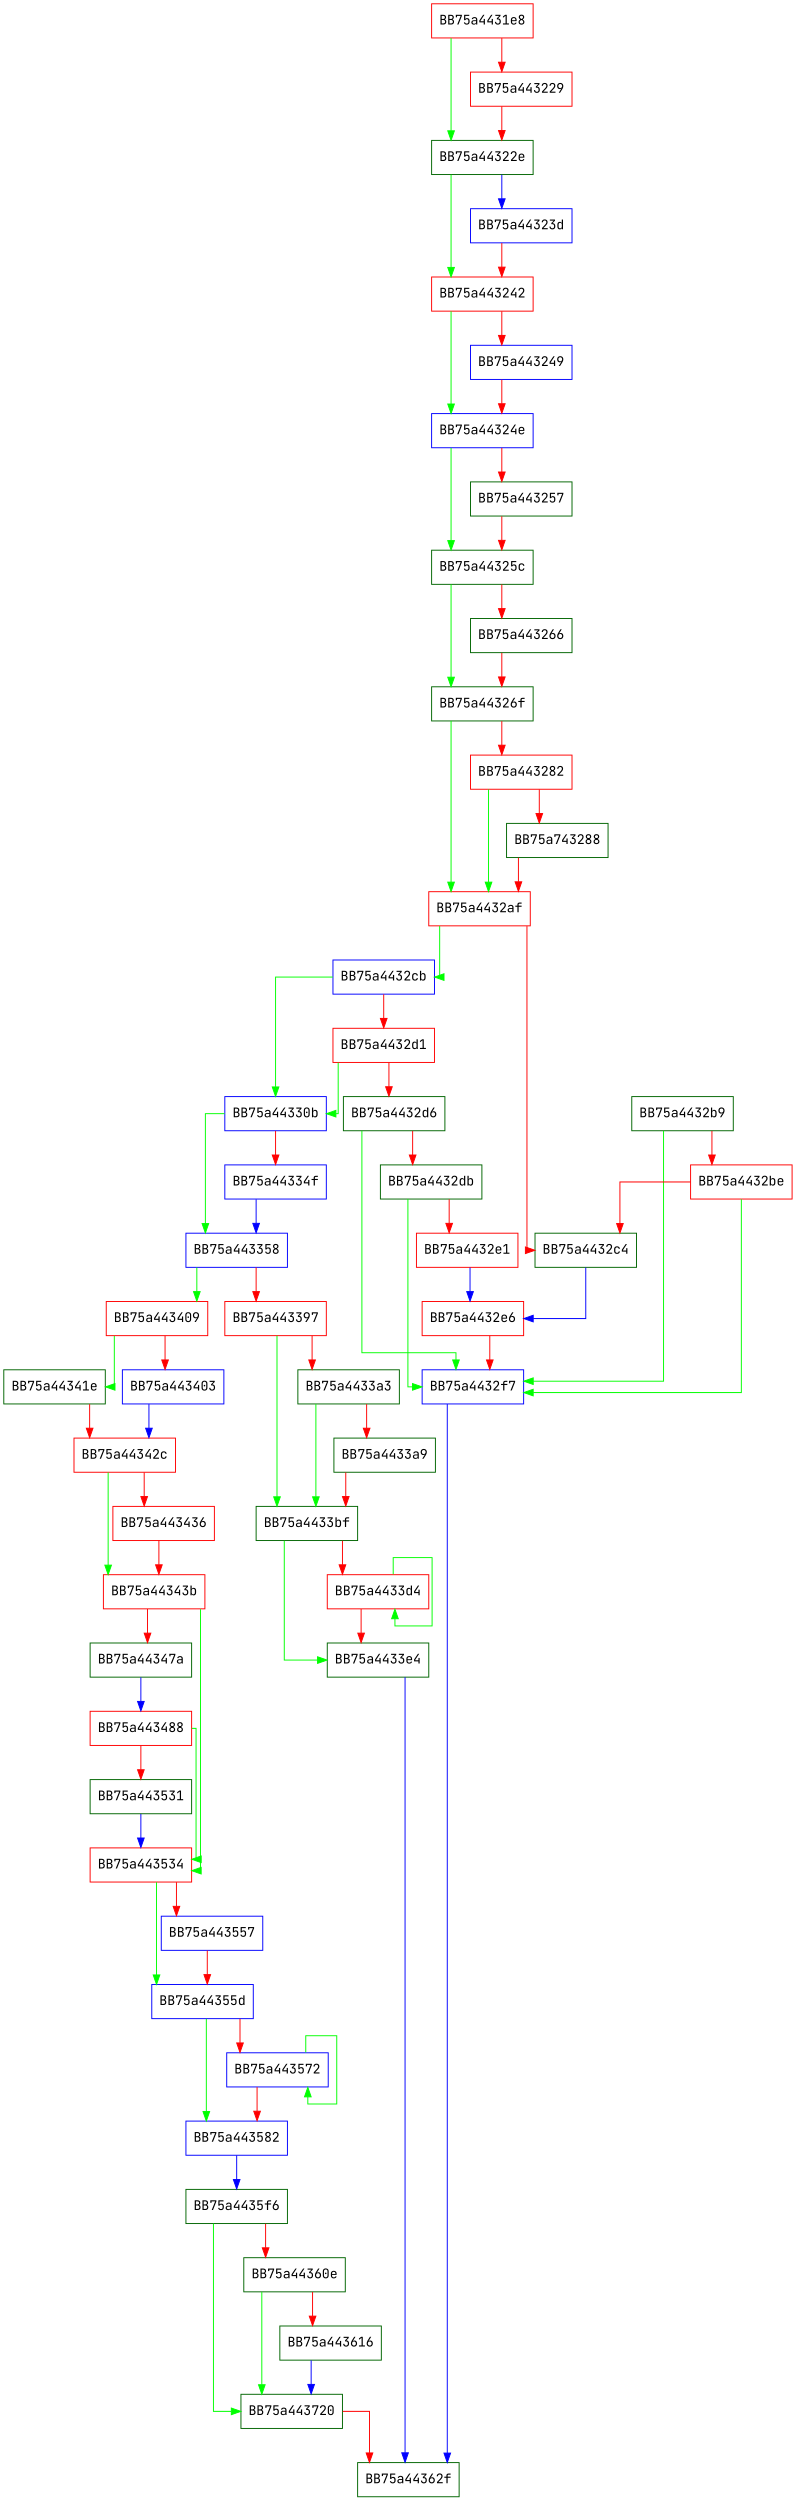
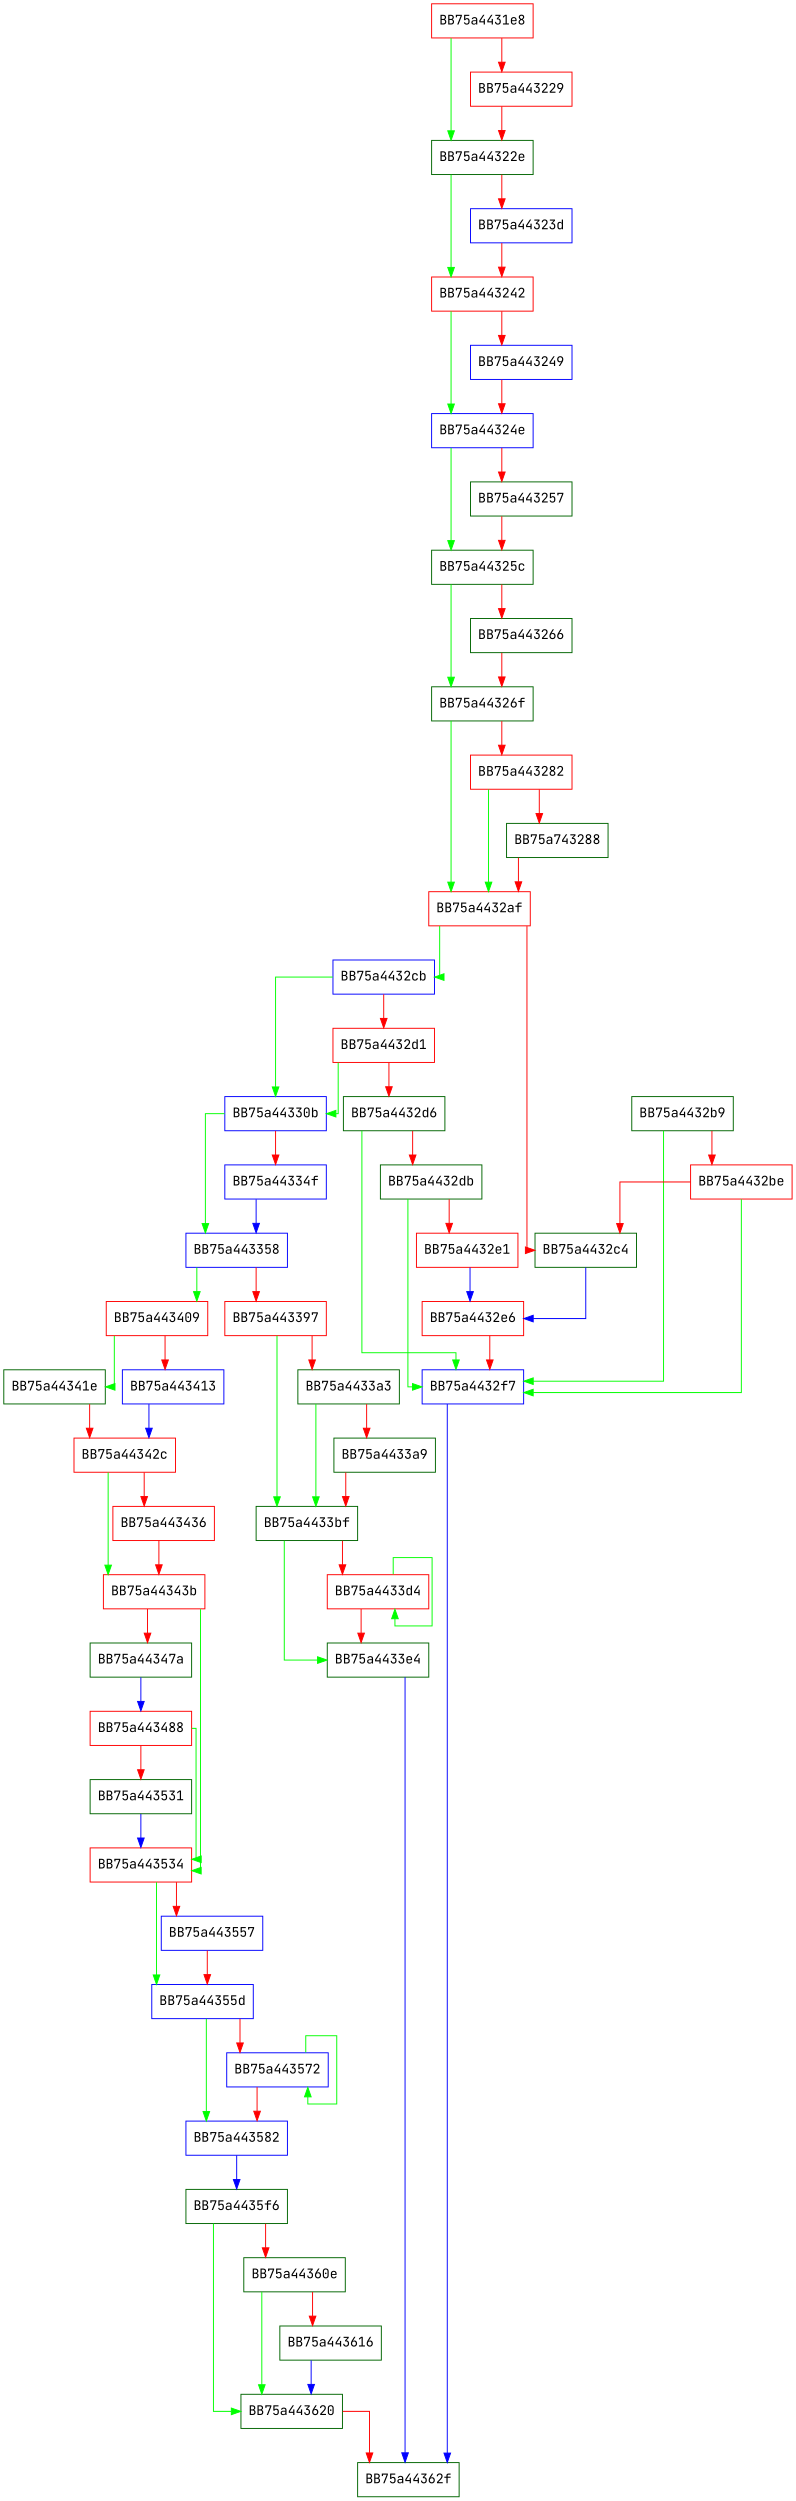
(502, 187) -> (502, 187)
(173, 1387) -> (173, 1387)
(292, 2411) -> (292, 2411)
